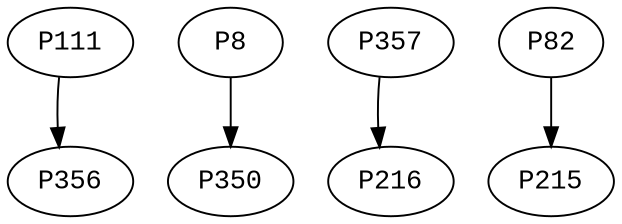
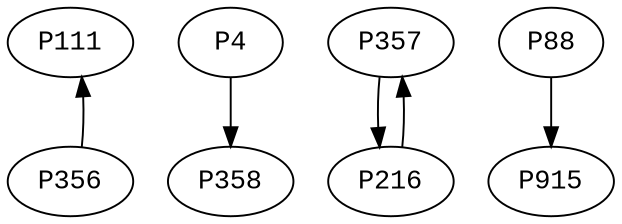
(231, 42) -> (231, 42)
(551, 42) -> (551, 42)
(58, 102) -> (83, 122)
none -> (404, 122)
(231, 181) -> (231, 181)
(551, 181) -> (551, 181)
